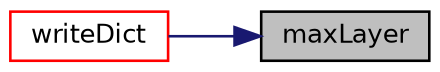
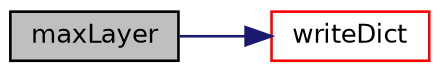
(201, 36) -> (212, 36)
